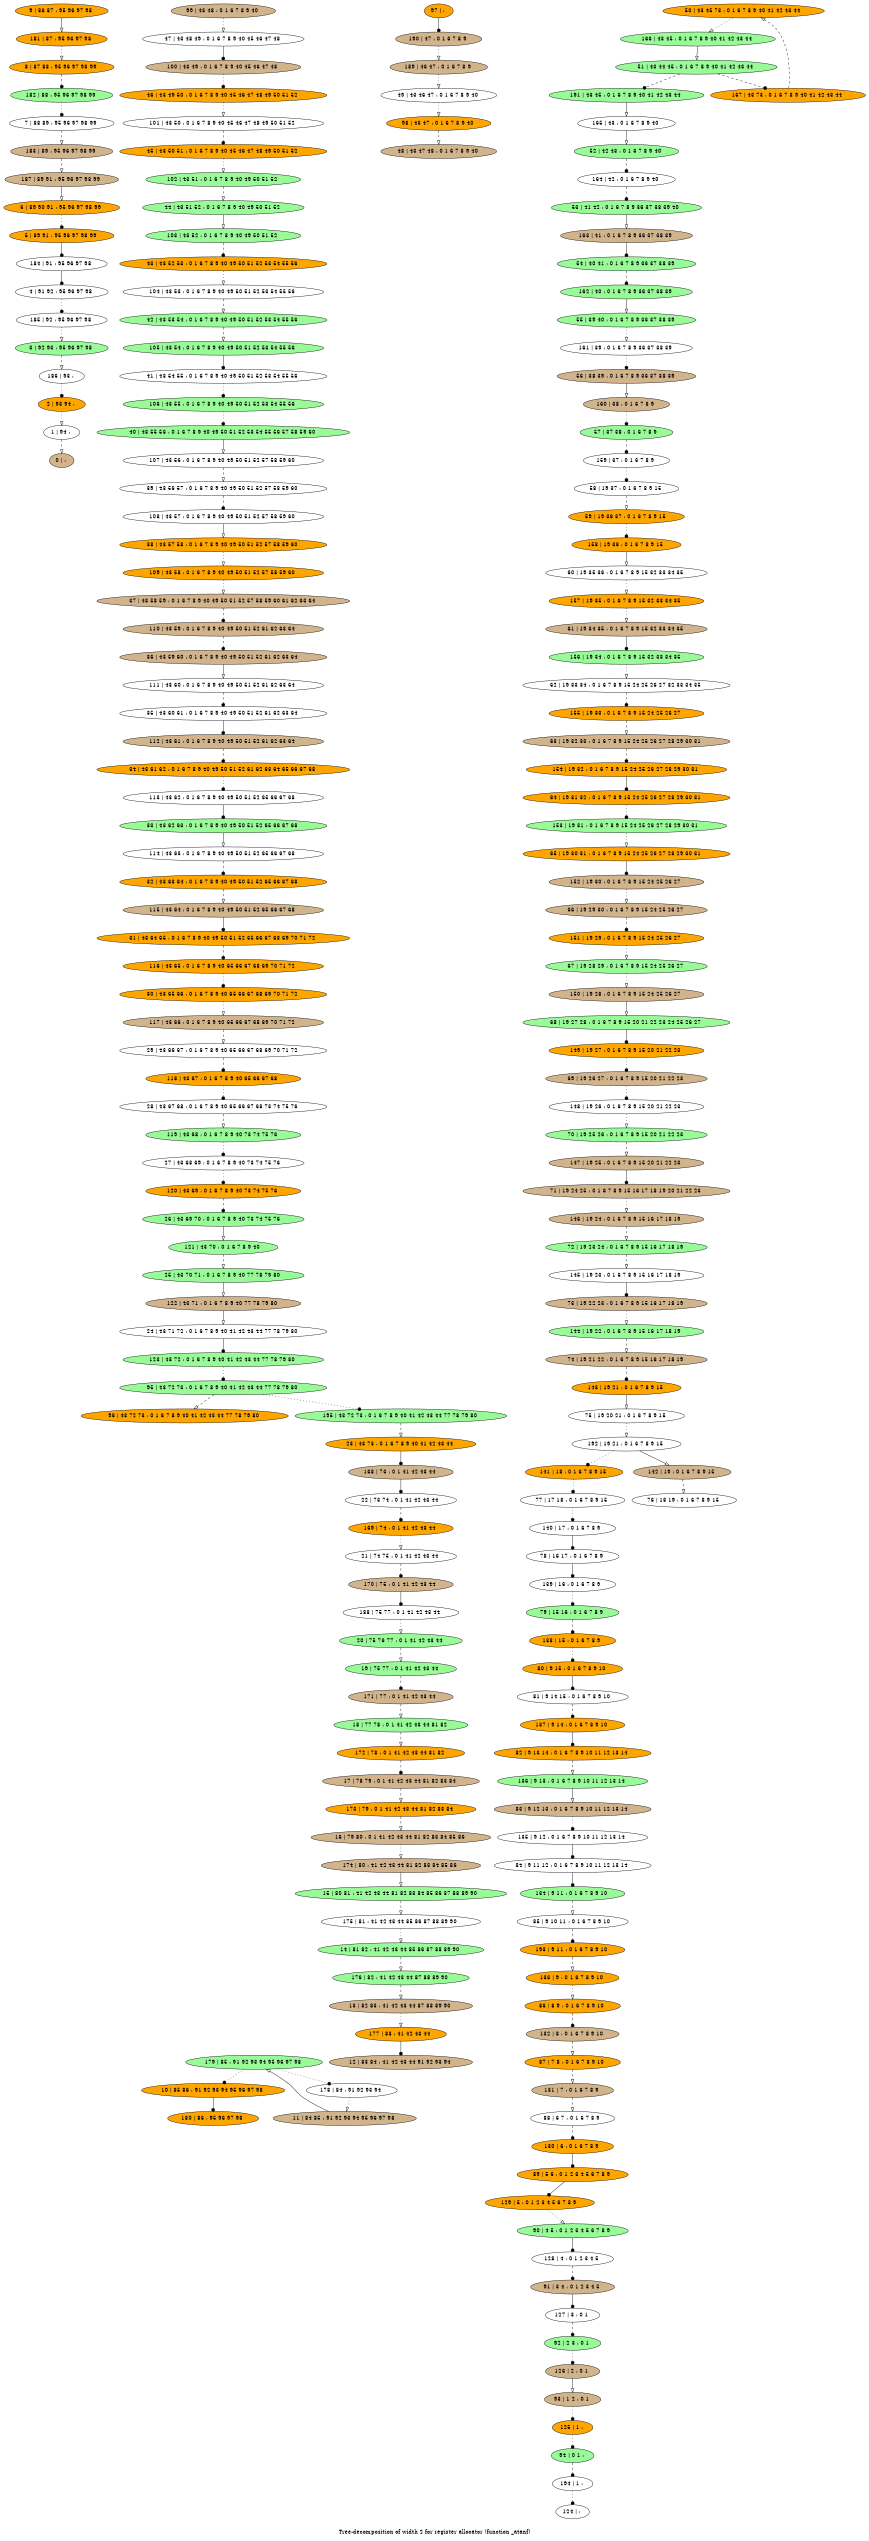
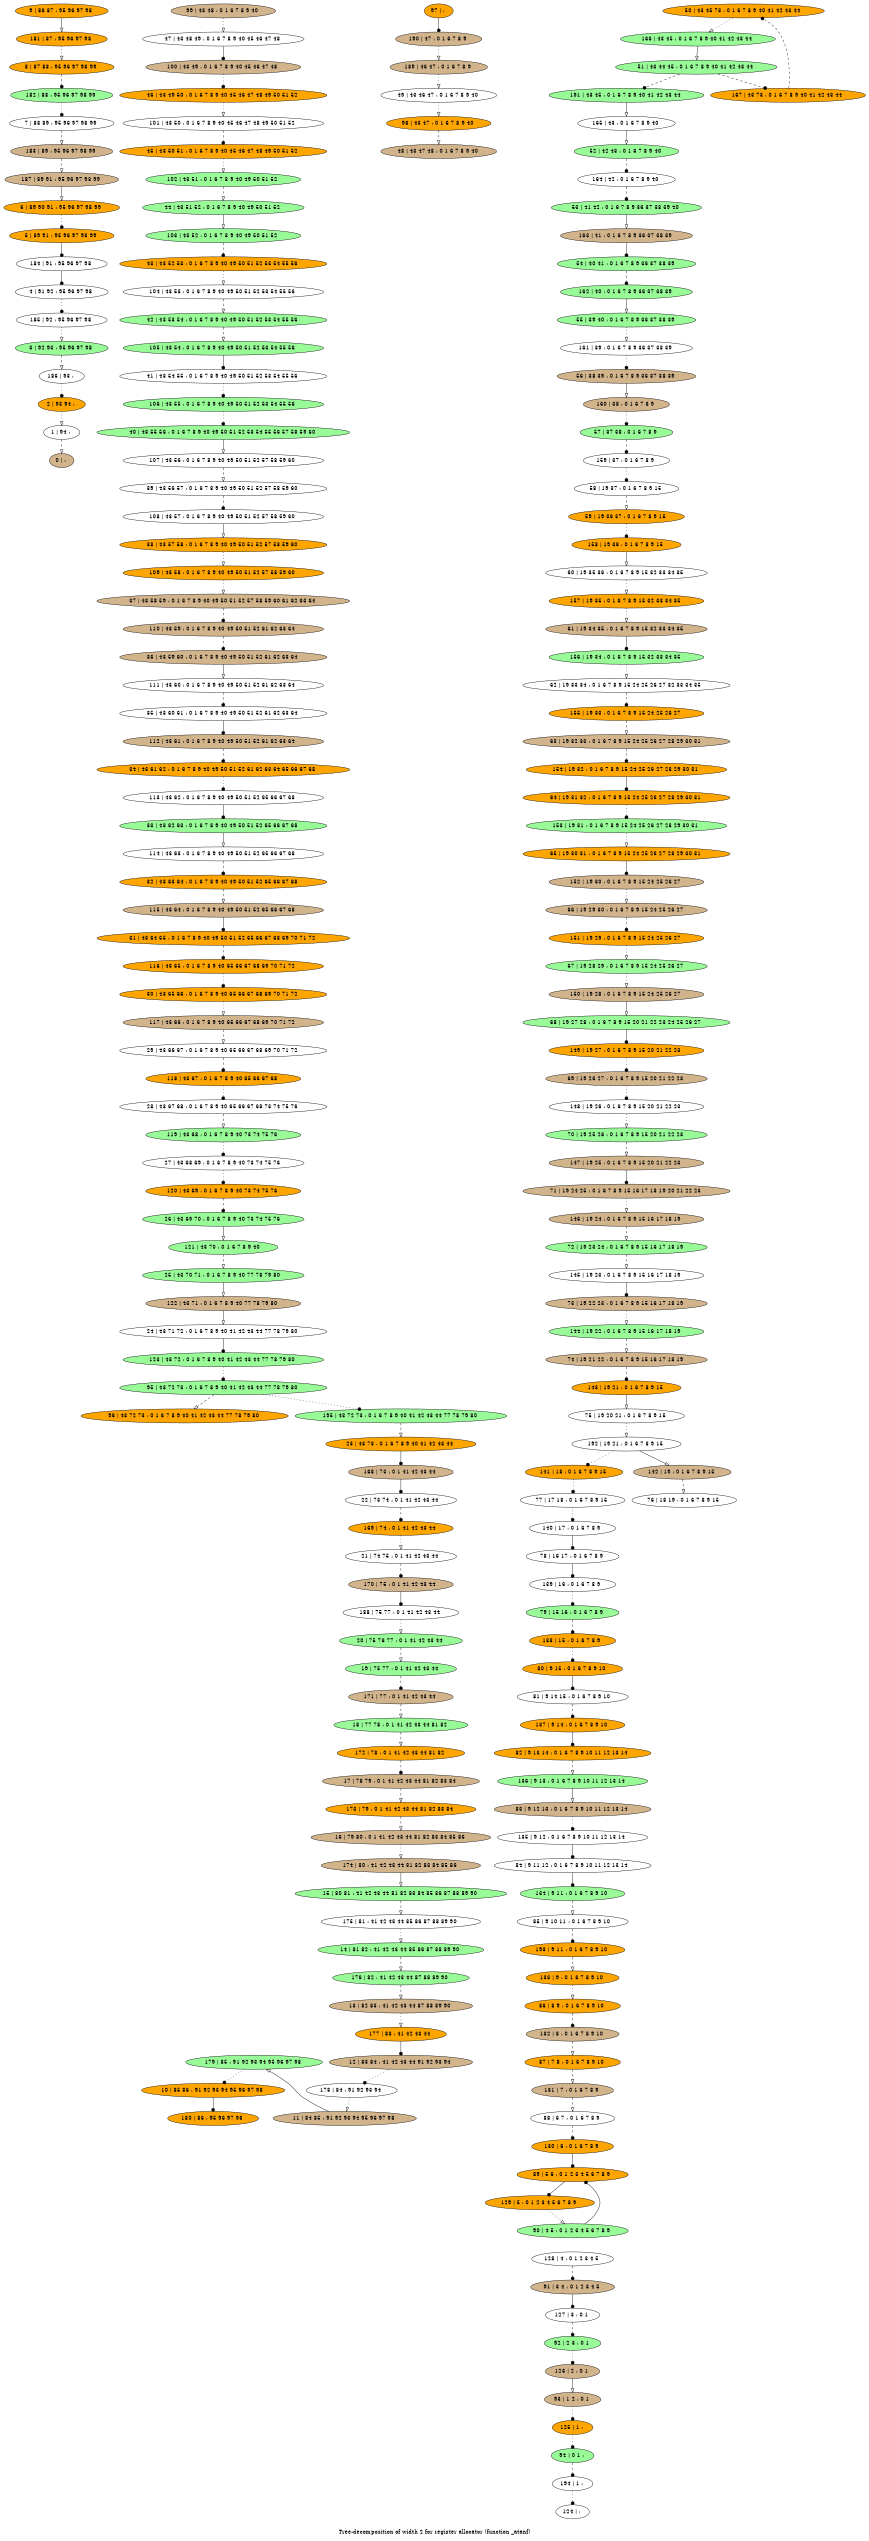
(786, 50) -> (786, 50)
(302, 2076) -> (378, 2076)
(573, 2243) -> (600, 2204)
